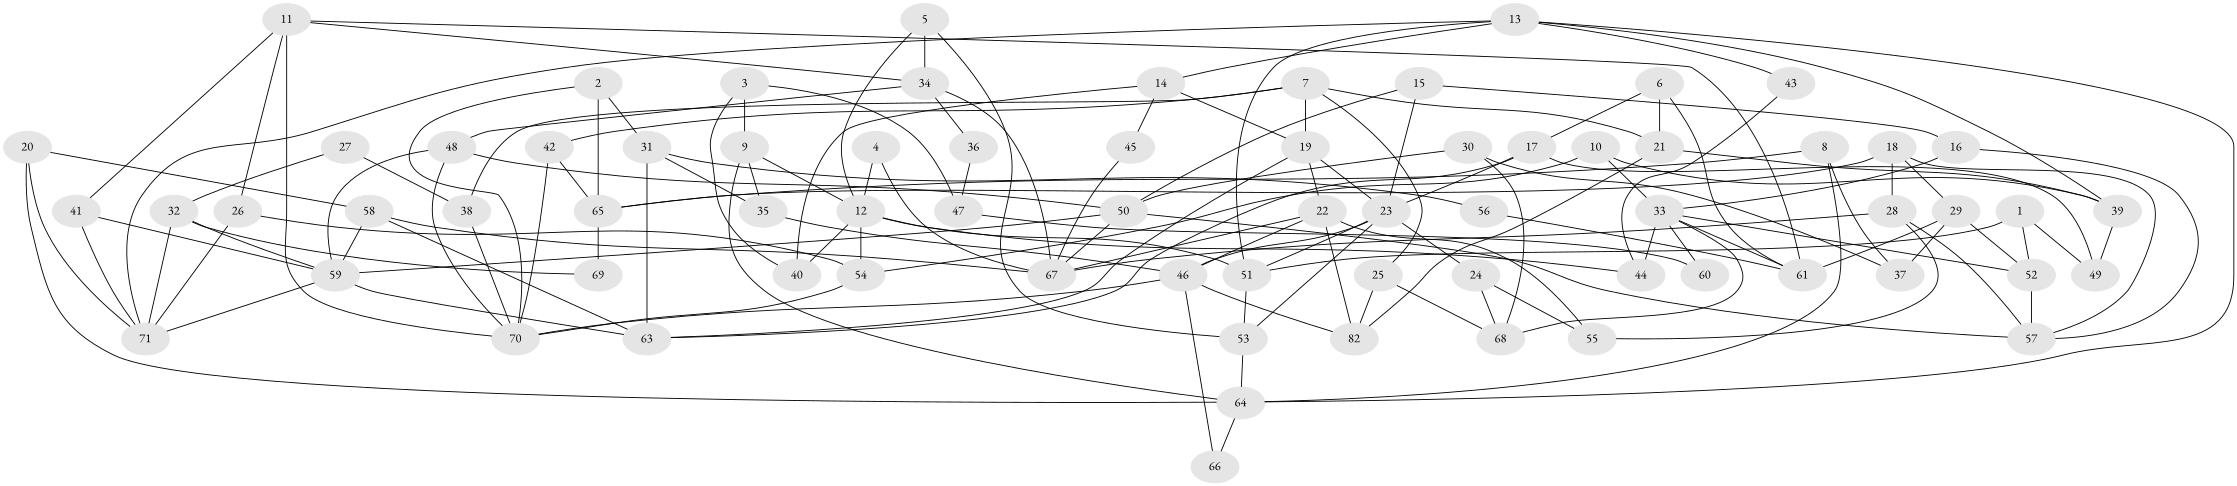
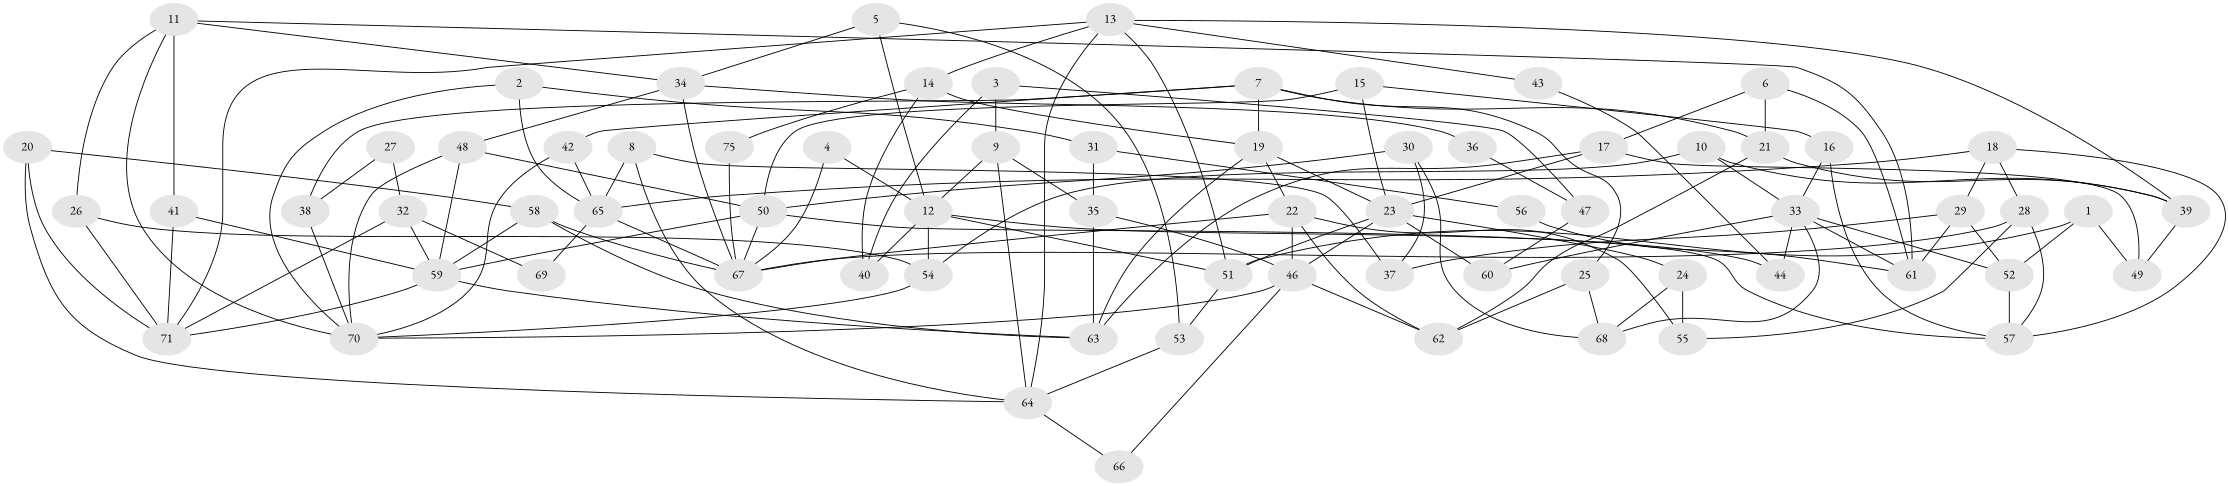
(1131, 147) -> (730, 147)
(647, 239) -> (1093, 275)
none -> (679, 248)
(1315, 275) -> (1447, 248)
(1354, 339) -> (1439, 339)
